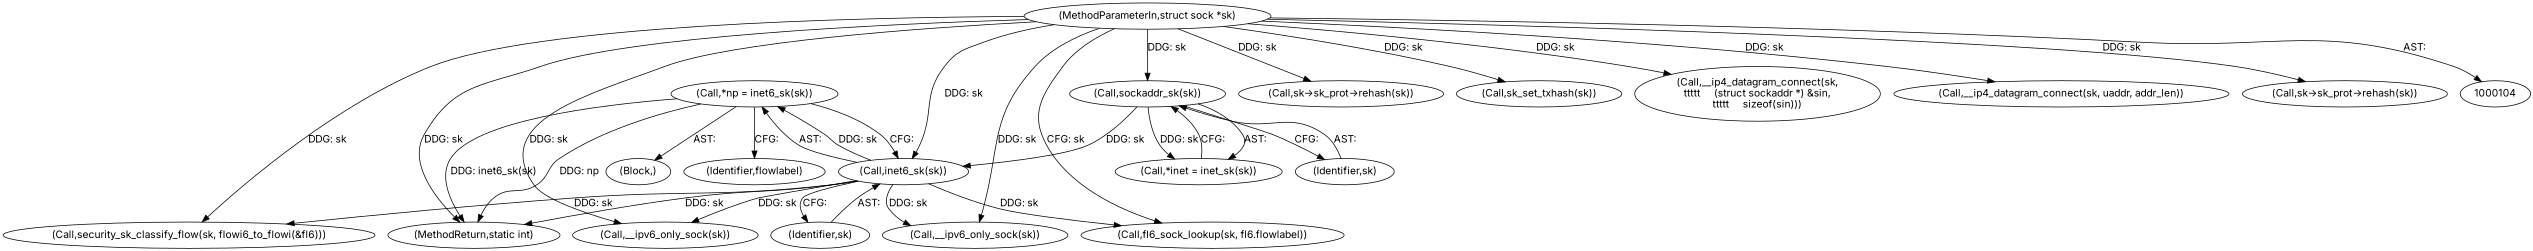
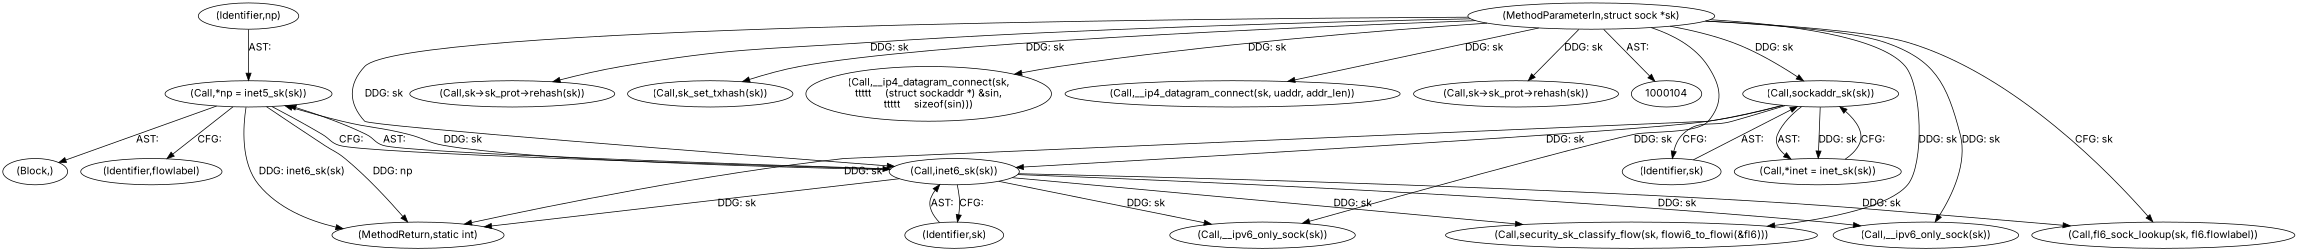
none -> (249, 16)
(667, 43) -> (1126, 146)
(755, 94) -> (249, 94)
